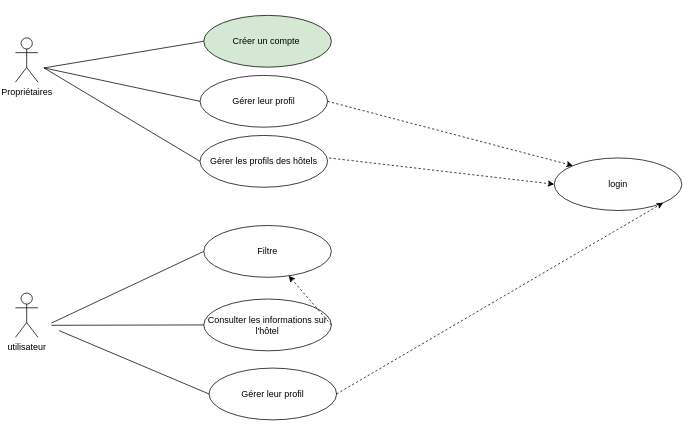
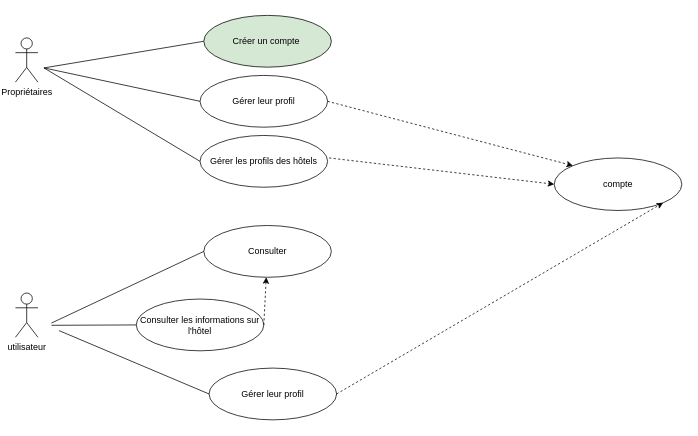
(618, 184) -> (618, 184)
(267, 252) -> (267, 252)
(267, 325) -> (200, 325)
